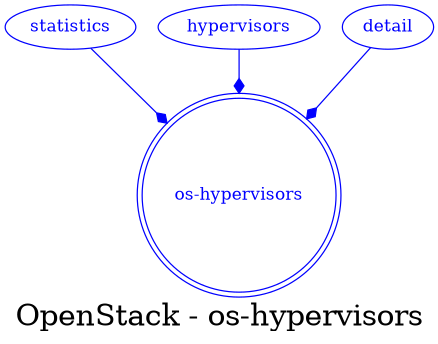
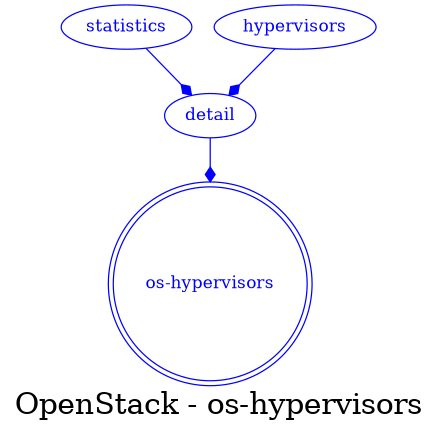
(239, 64) -> (257, 67)
(124, 80) -> (163, 66)
